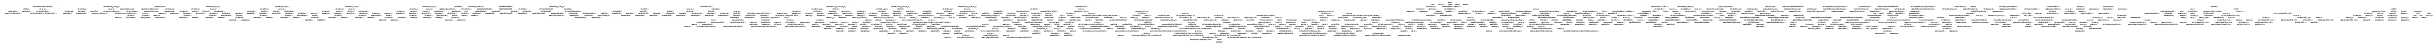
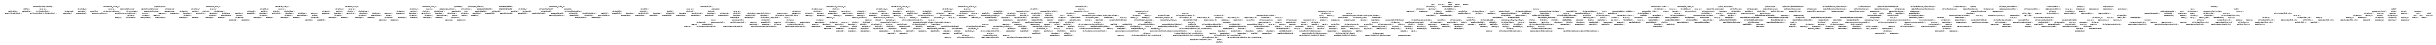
(843, 18) -> none
(1472, 27) -> none
